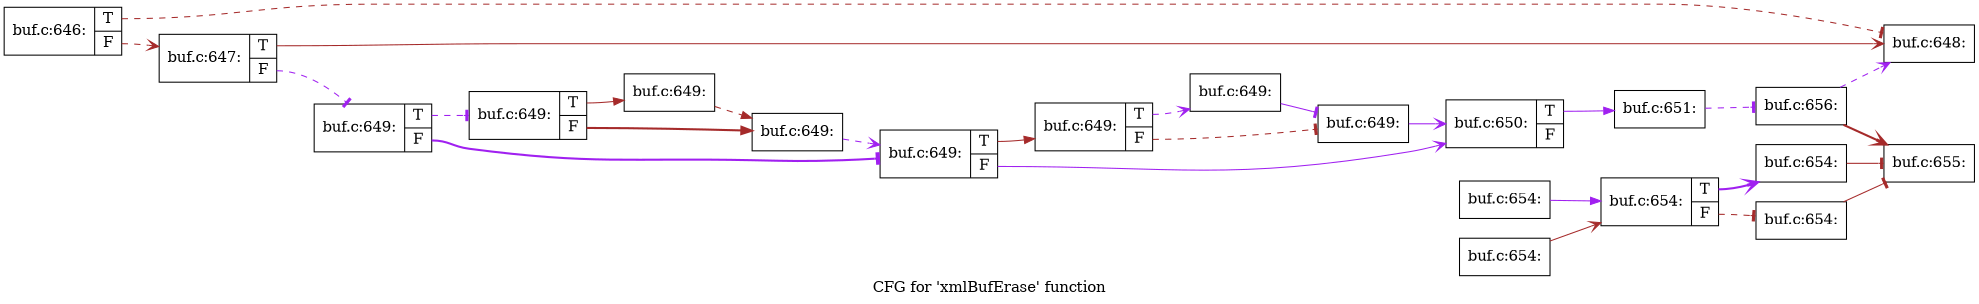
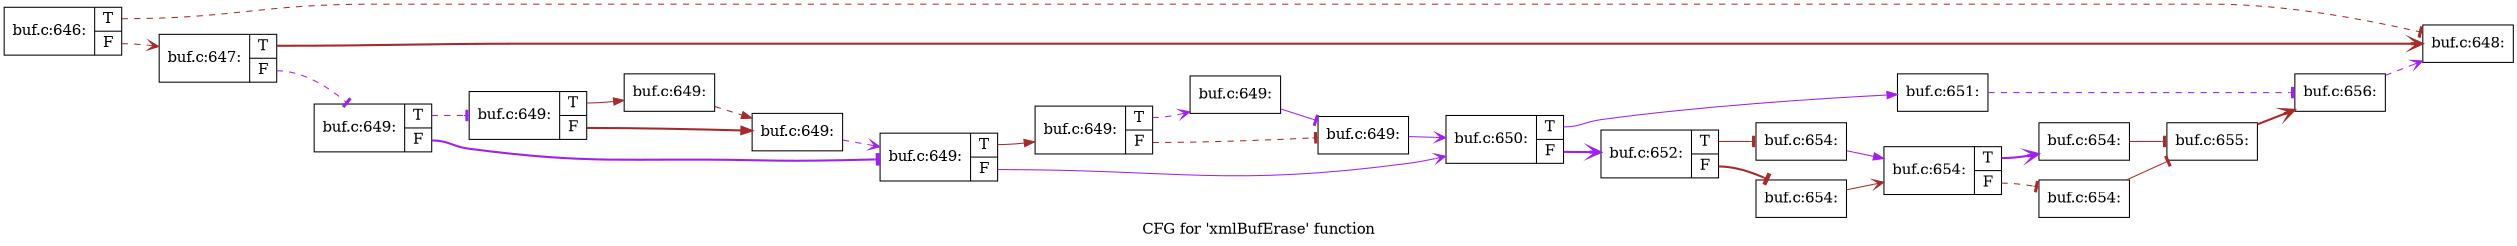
(1075, 44) -> (1344, 44)
(1860, 132) -> (2271, 119)
none -> (1660, 154)
